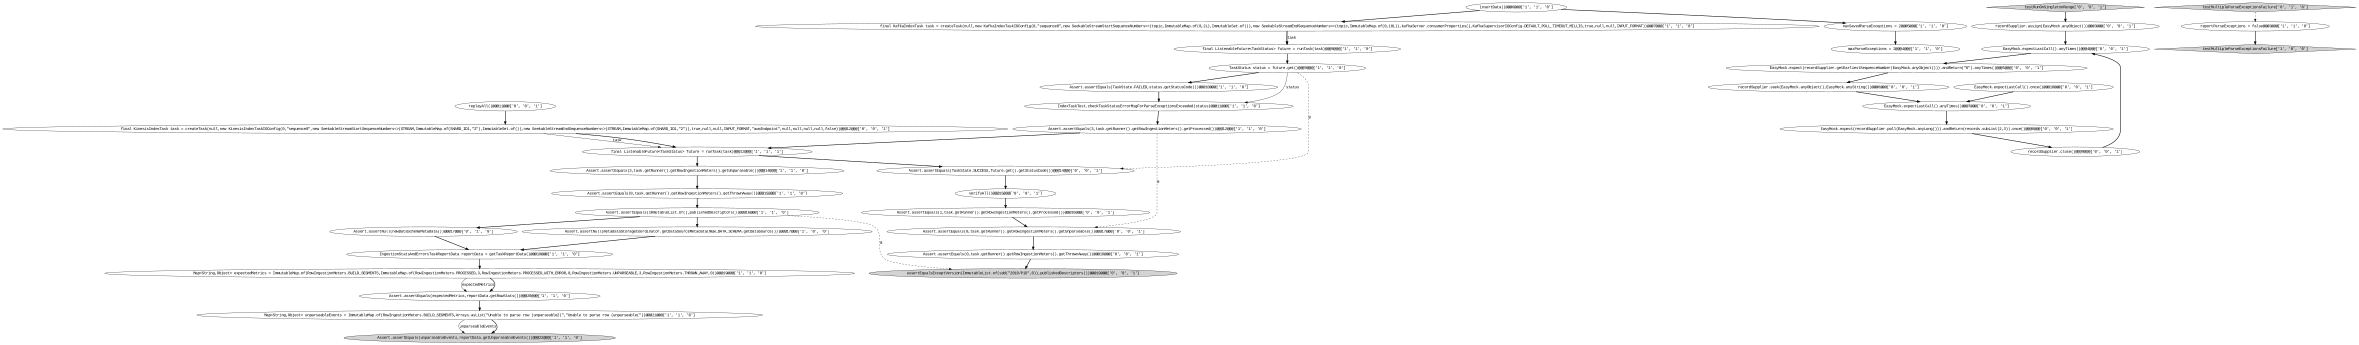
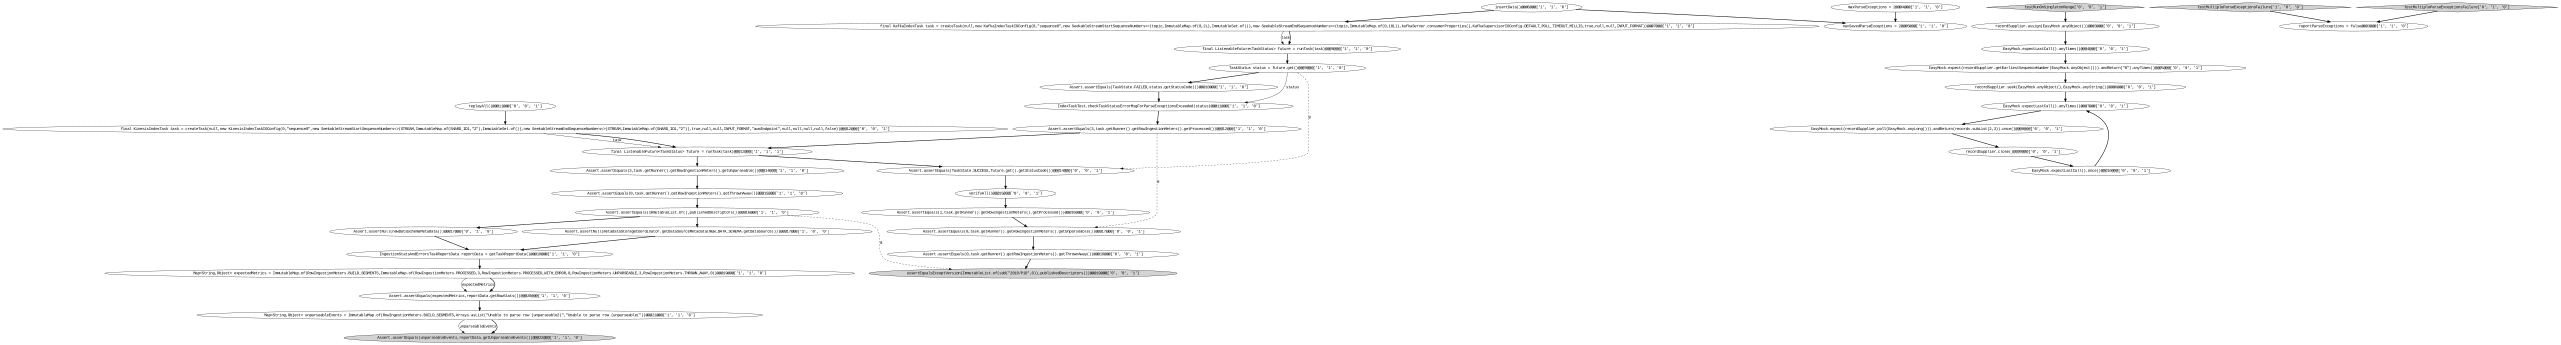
(2255, 16) -> (2409, 16)
(1895, 36) -> (1895, 16)
(2255, 36) -> (2299, 16)
(2121, 97) -> (2051, 161)
